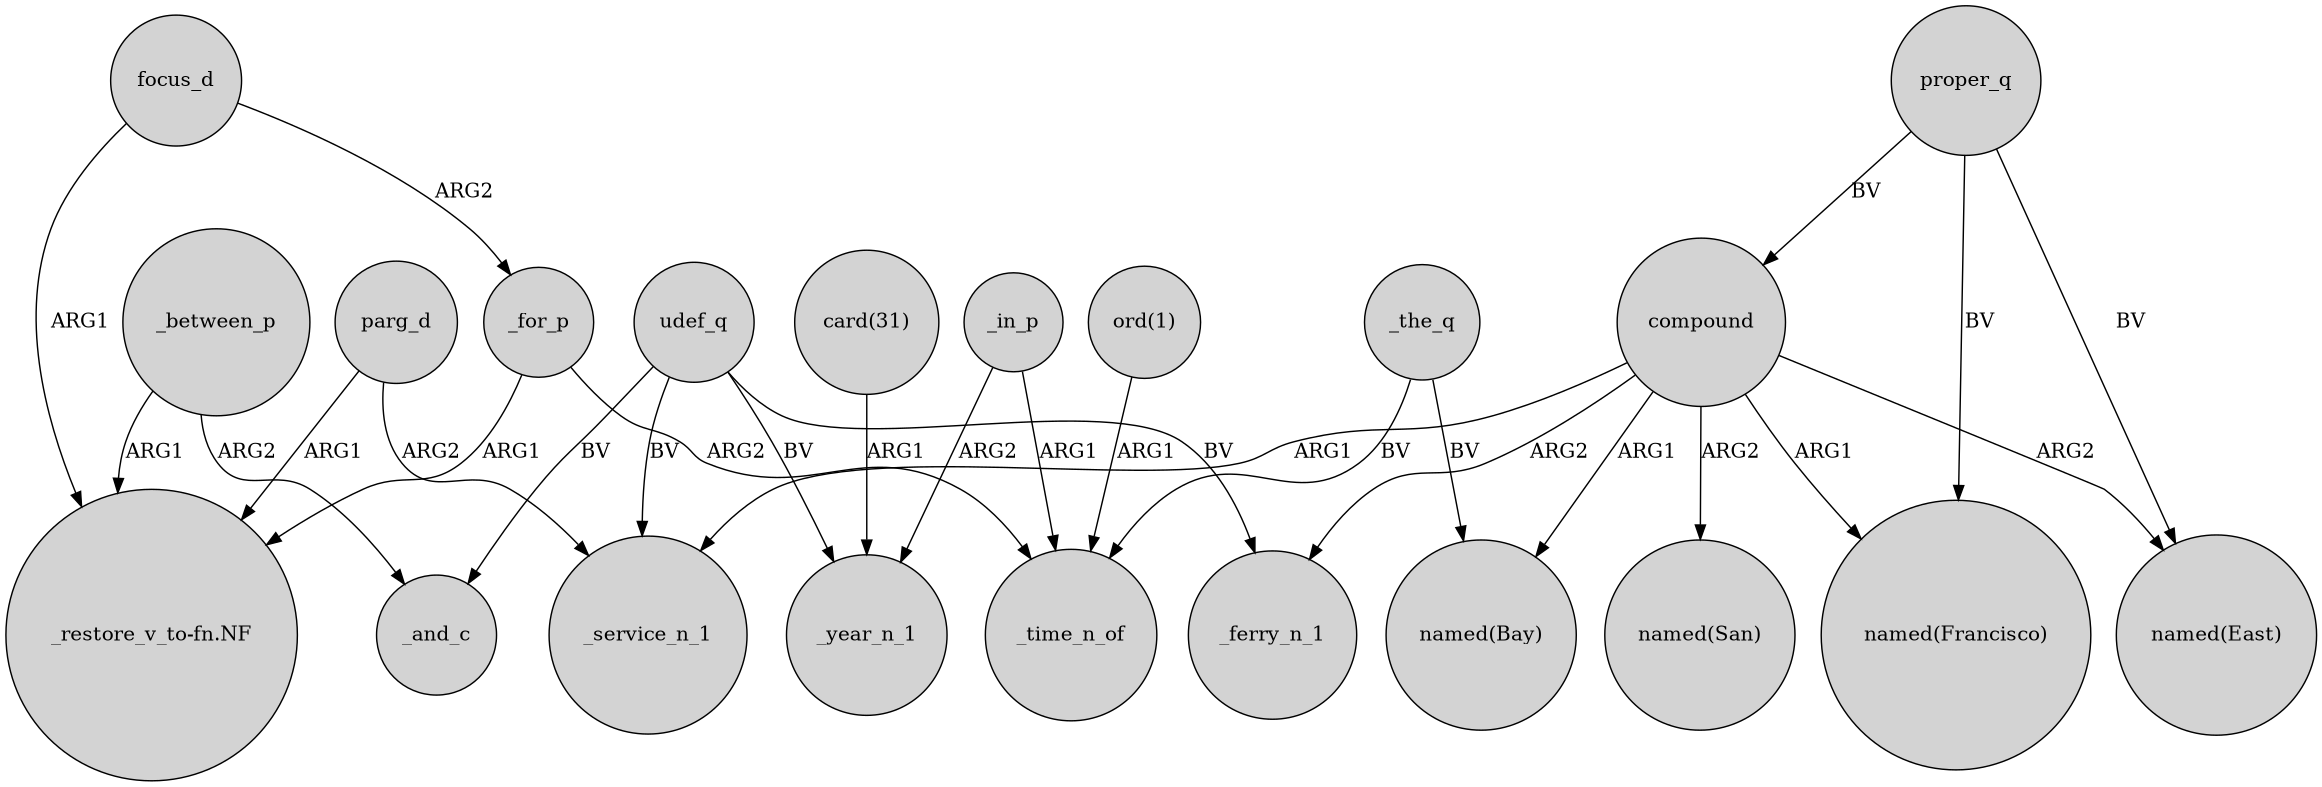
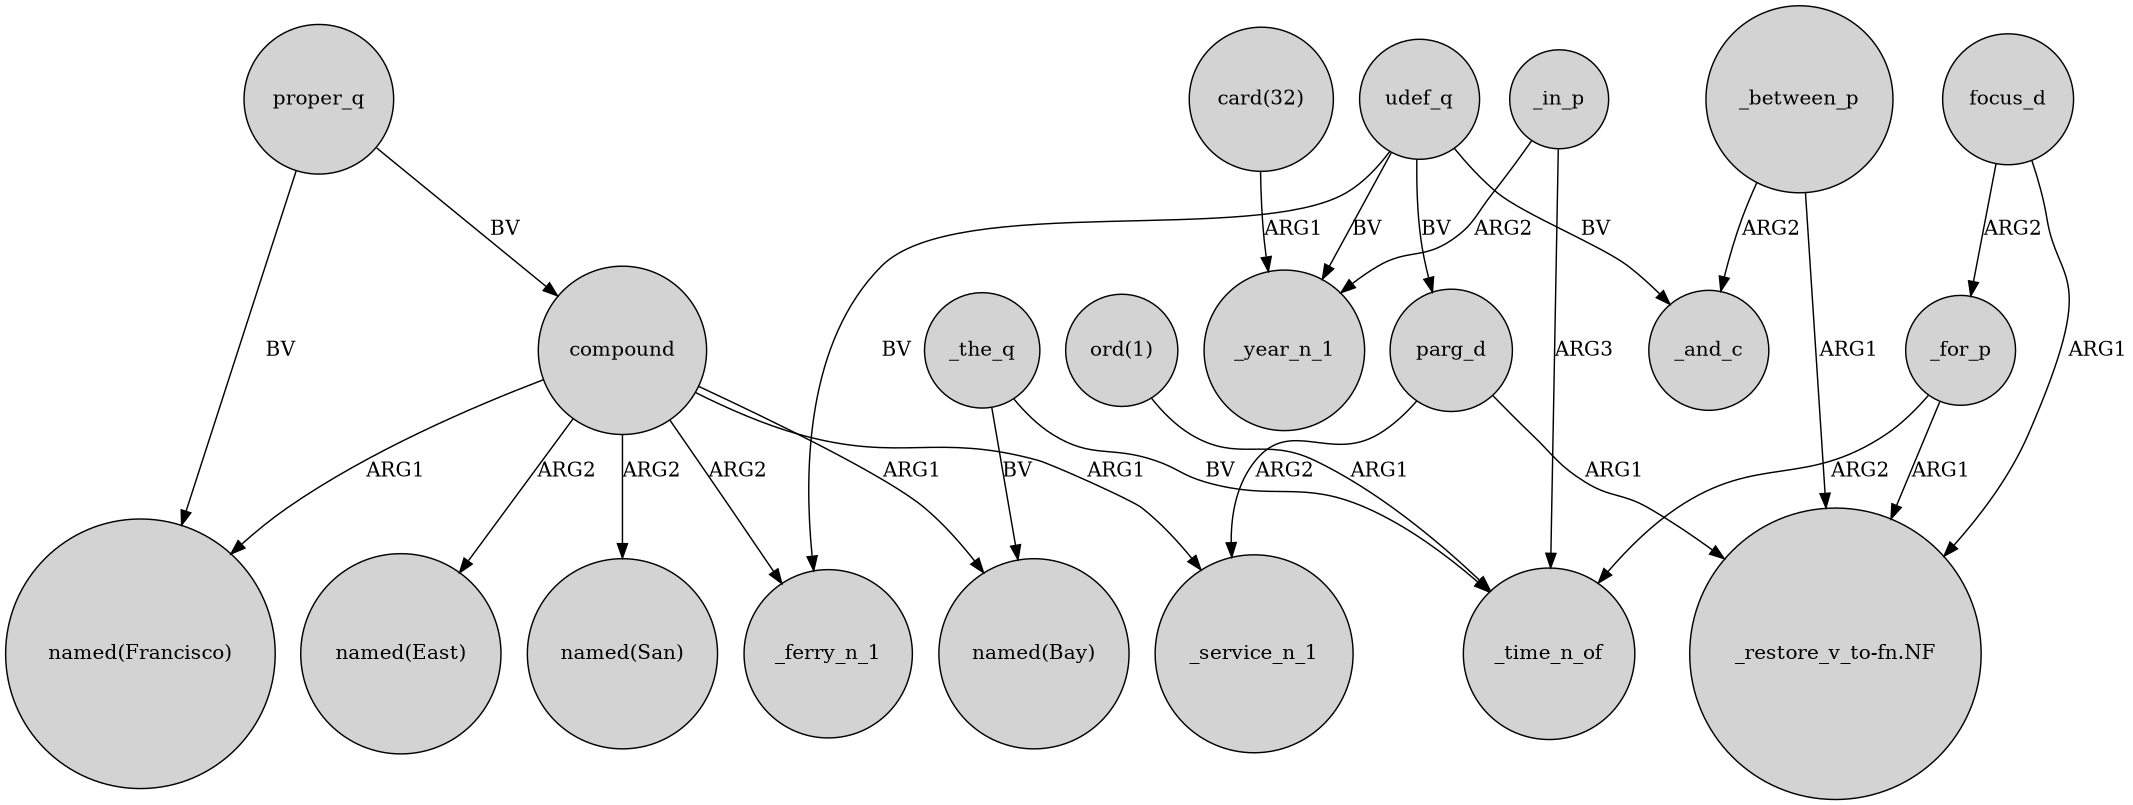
(867, 322) -> (1261, 99)
(2083, 340) -> none
(648, 448) -> (1419, 219)
(1069, 453) -> (1584, 350)
